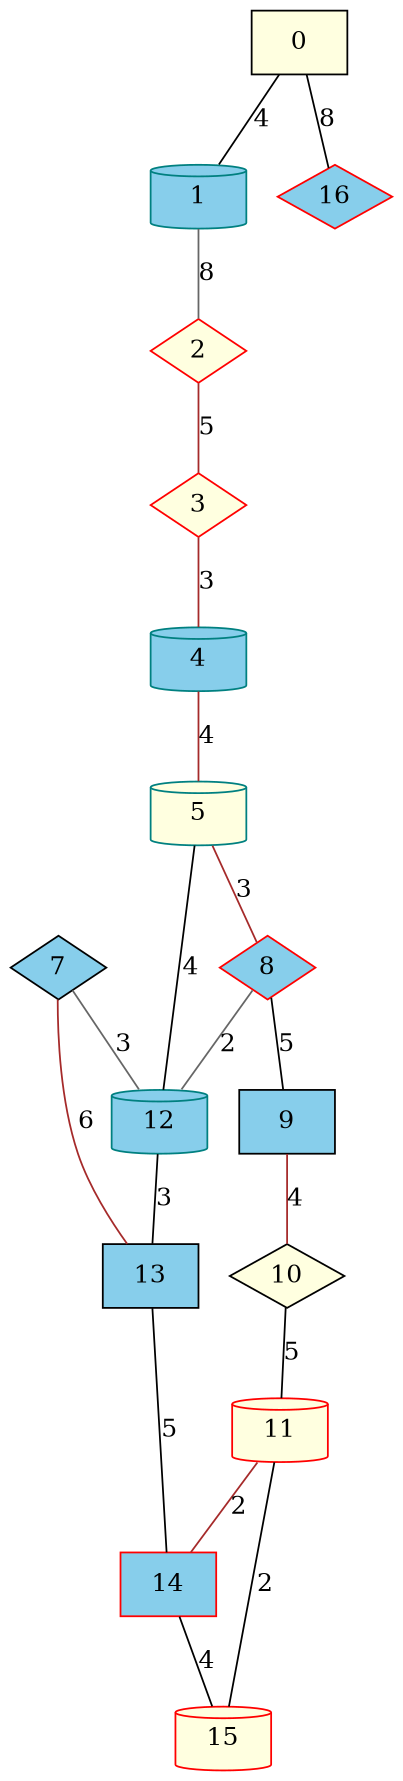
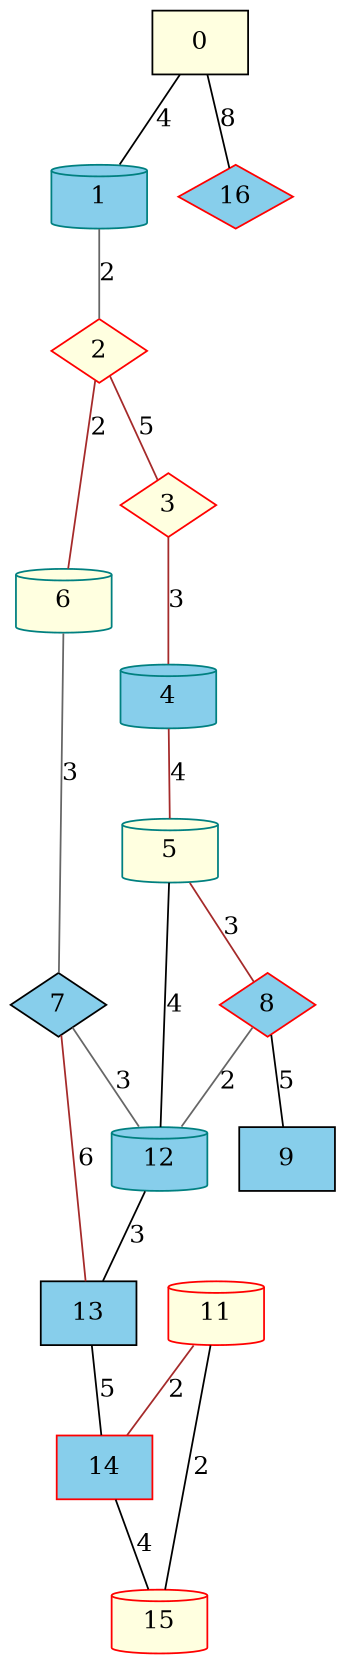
(207, 274) -> (108, 274)
none -> (64, 601)
(287, 1276) -> none
